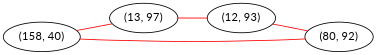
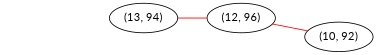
(144, 18) -> (144, 18)
(241, 18) -> (241, 18)
(42, 37) -> none
(339, 37) -> (339, 37)
